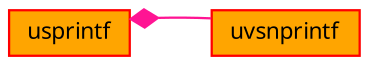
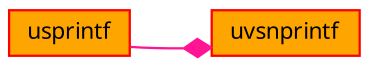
(185, 18) -> (157, 48)
